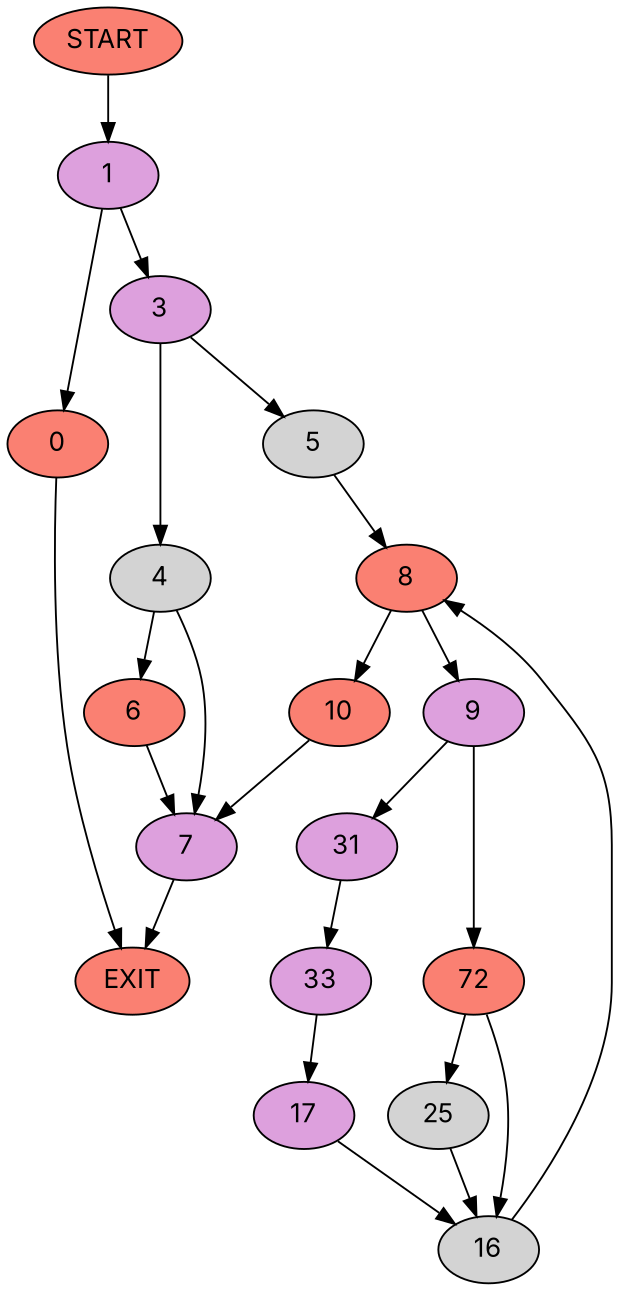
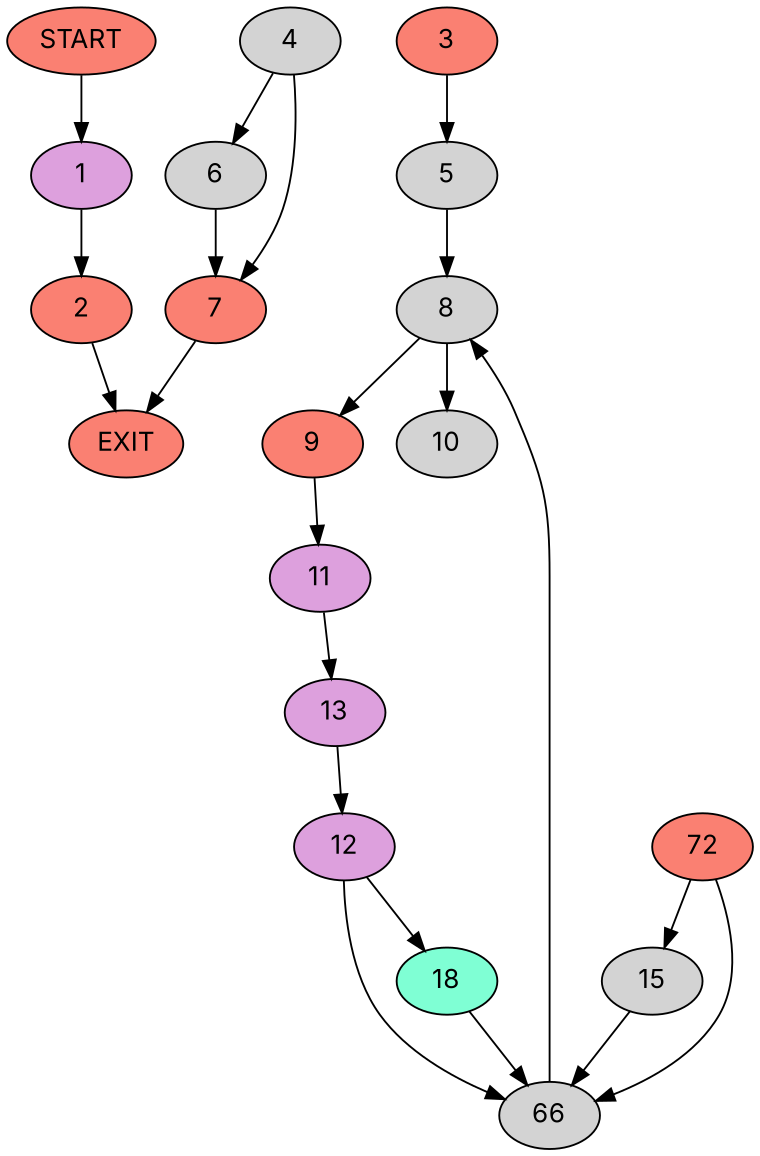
(131, 234) -> none
(160, 310) -> (447, 41)
(160, 434) -> none
(58, 444) -> (81, 310)
(407, 578) -> (447, 310)
(134, 713) -> (216, 175)
(339, 713) -> (447, 444)
(474, 713) -> (313, 444)
(270, 774) -> none
(474, 837) -> none
(187, 847) -> (216, 310)
(347, 847) -> (320, 578)
(321, 981) -> (335, 713)
none -> (447, 981)
(304, 1115) -> (344, 847)
(438, 1115) -> (652, 981)
(489, 1250) -> (550, 1115)
